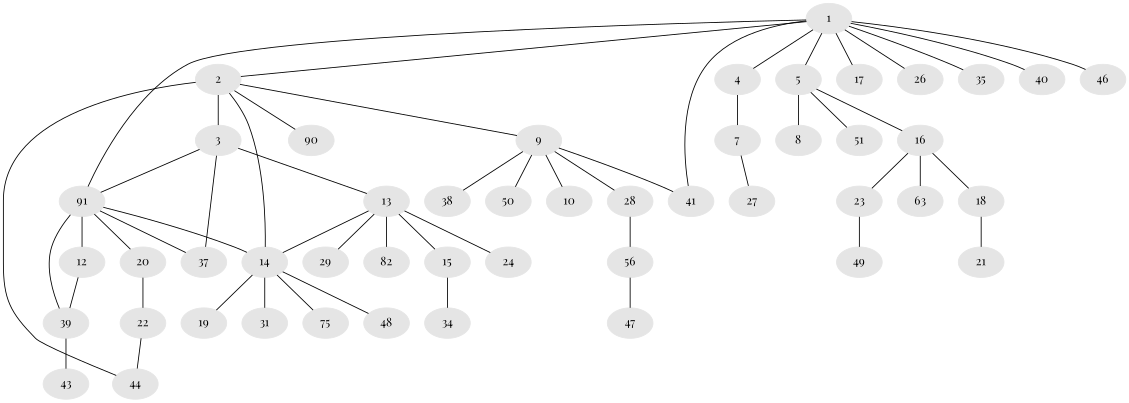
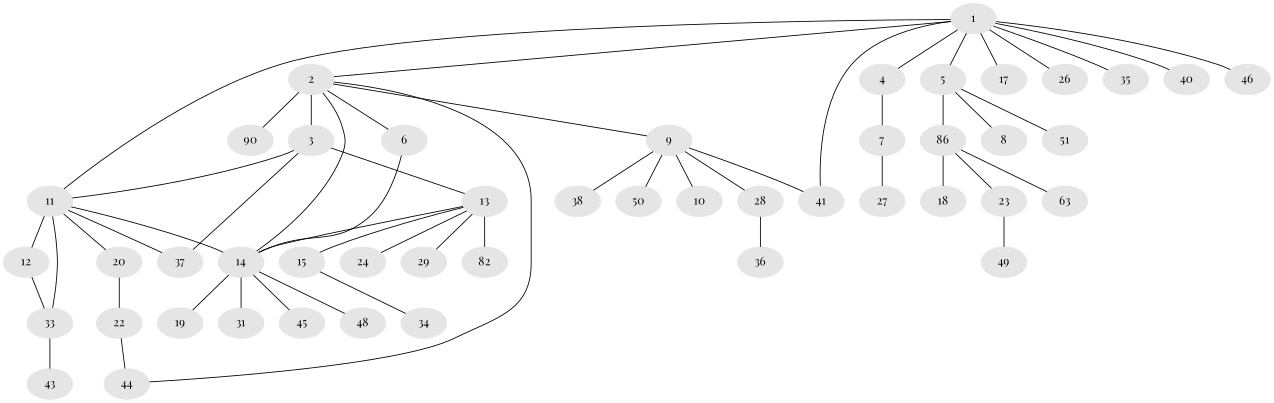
none -> (404, 140)
(920, 140) -> (943, 140)
(82, 201) -> (50, 201)
(630, 262) -> (760, 262)
(981, 262) -> none
(66, 323) -> (50, 323)
(326, 323) -> (302, 323)
(630, 323) -> none
